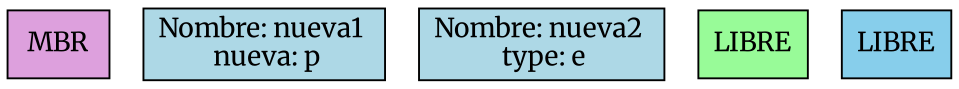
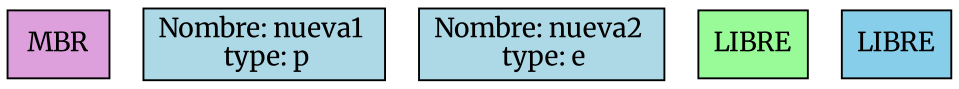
(264, 44) -> (264, 44)
